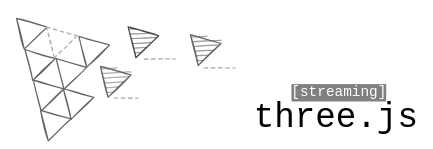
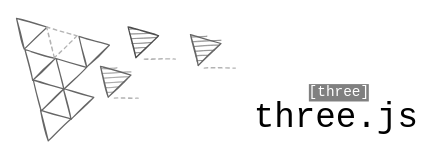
(339, 93) -> (339, 93)
